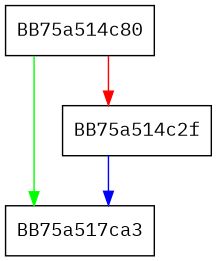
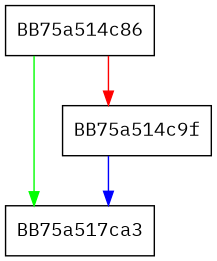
(80, 31) -> (80, 31)
(137, 131) -> (137, 131)
